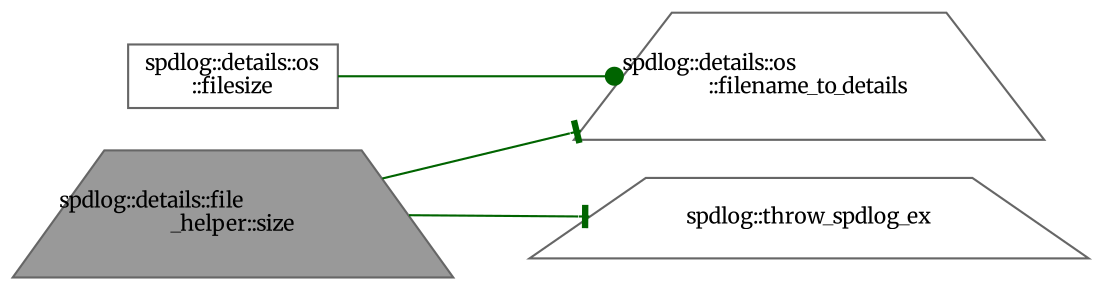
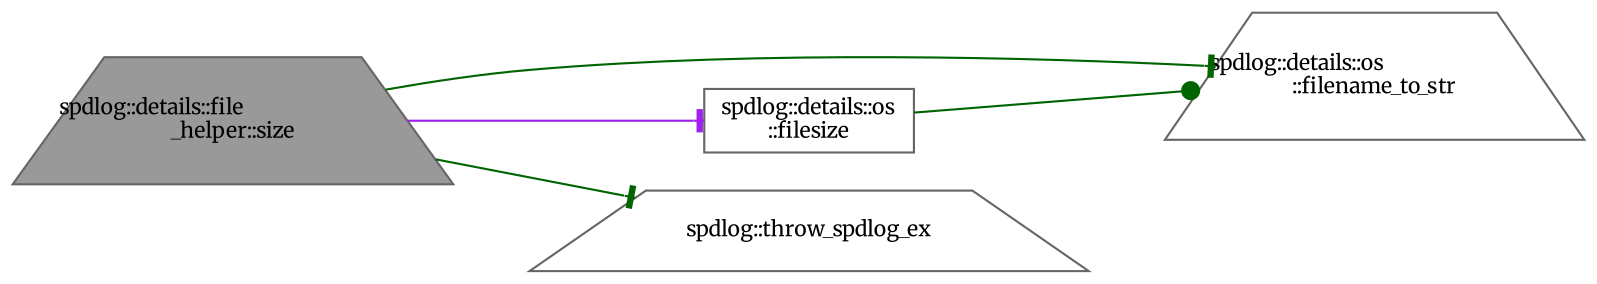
(809, 76) -> (1375, 76)
none -> (550, 121)
